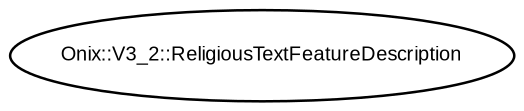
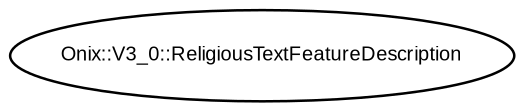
(262, 56) -> (262, 56)
